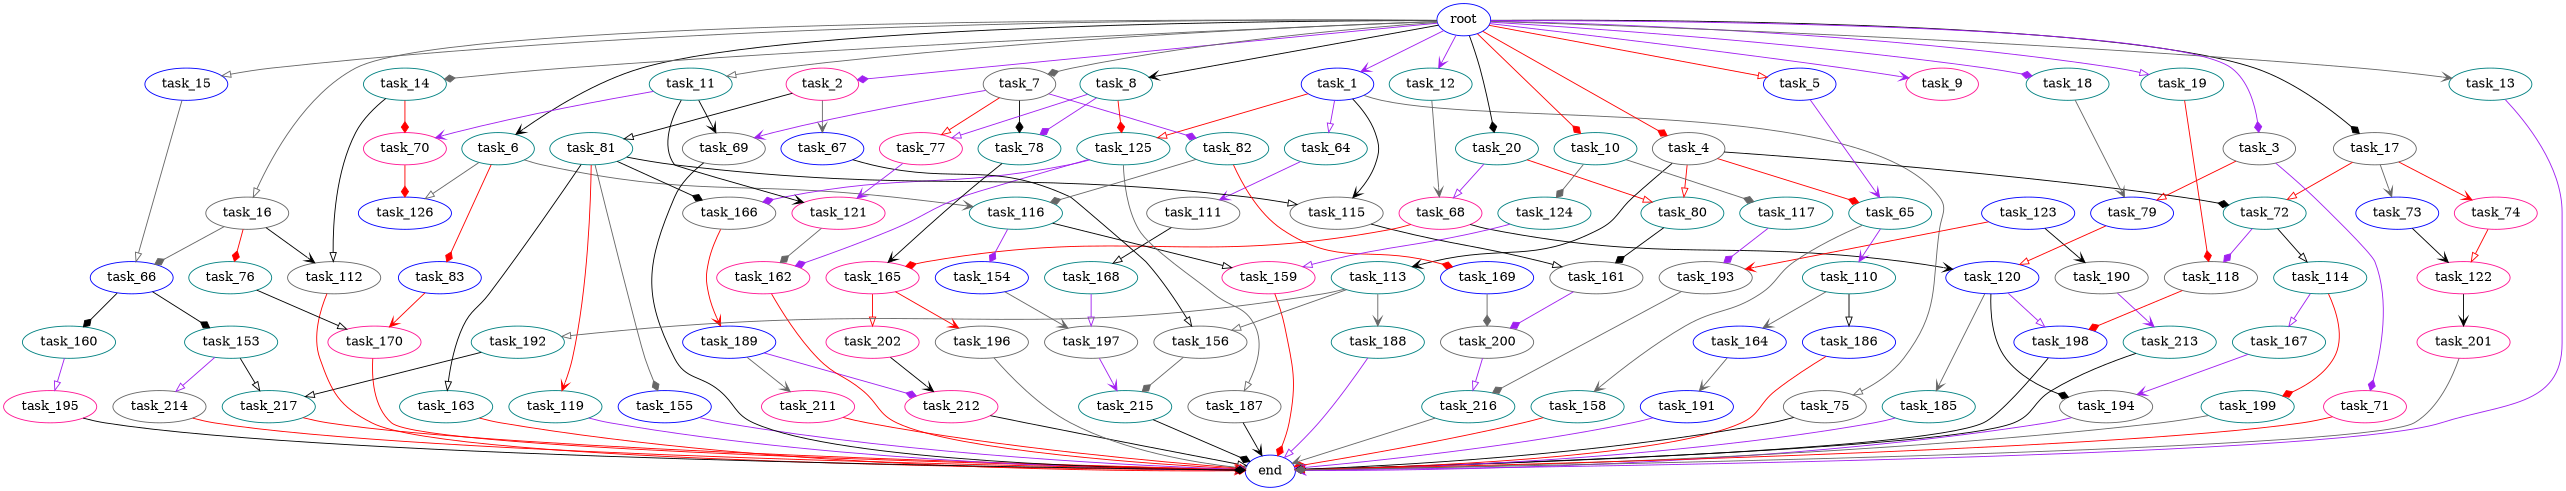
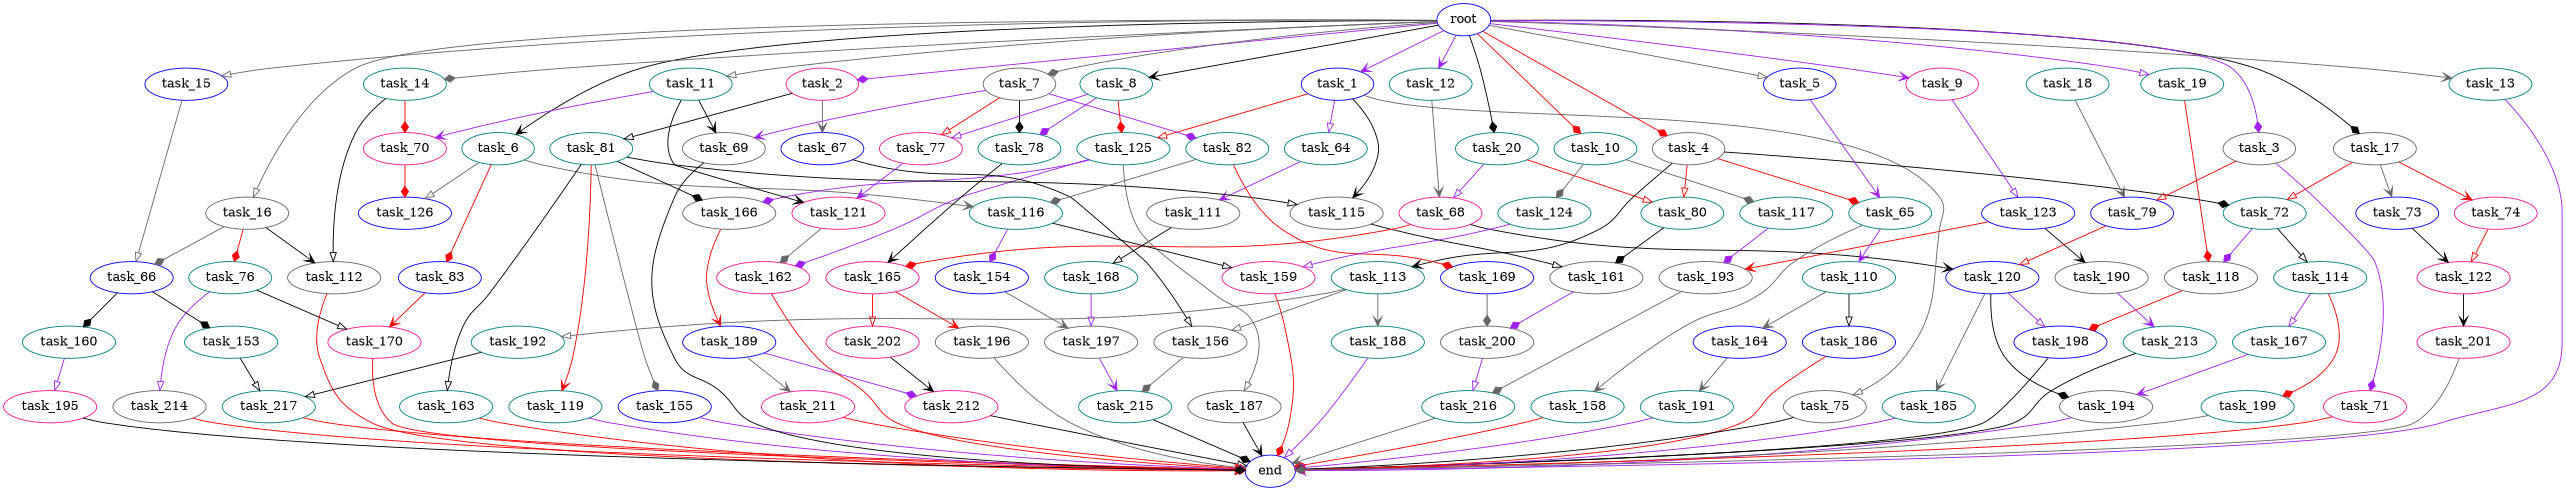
(1756, 42) -> none
(1624, 50) -> (1624, 50)
none -> (1983, 145)
(199, 371) -> (174, 330)
(1687, 407) -> (1687, 407)
